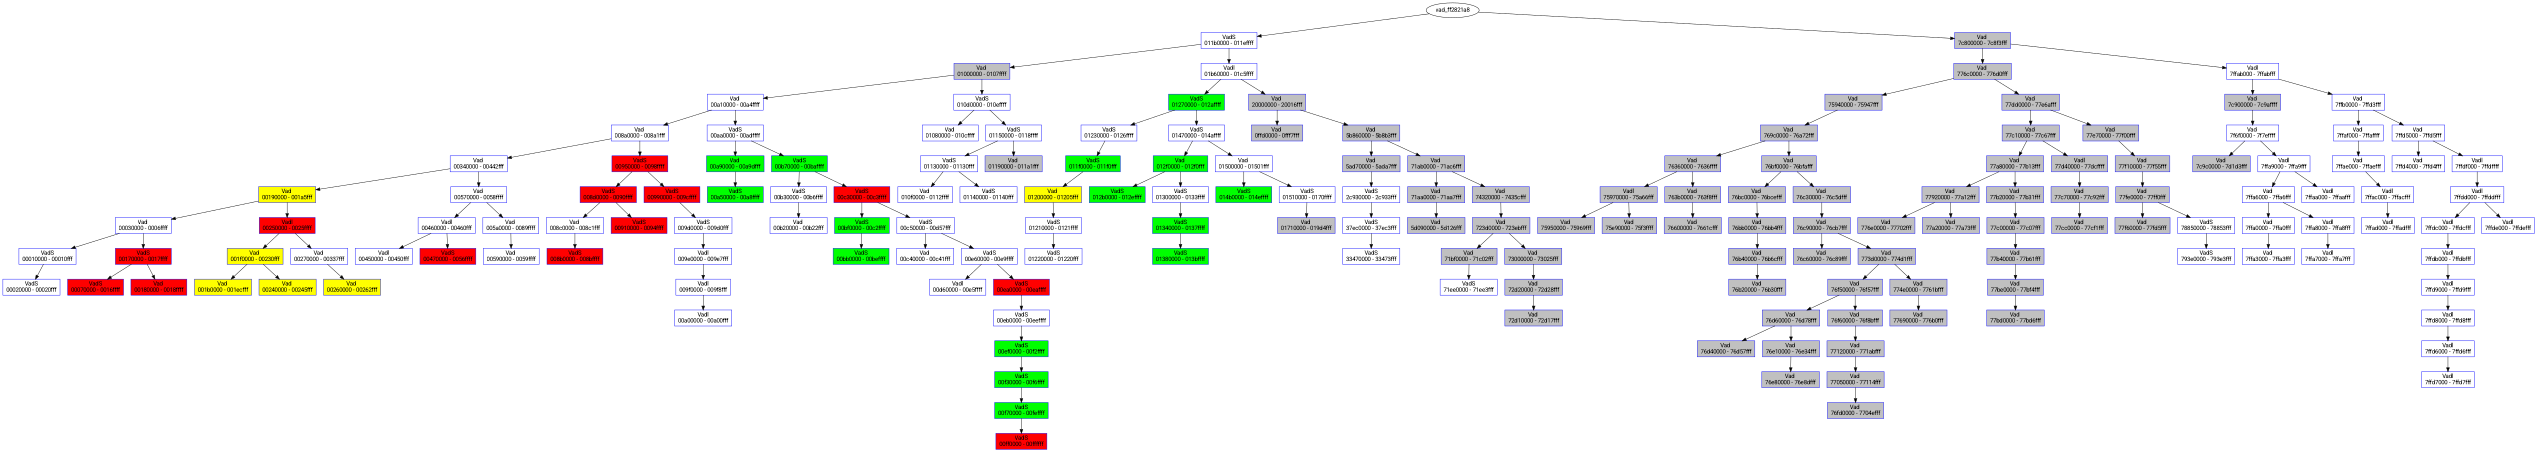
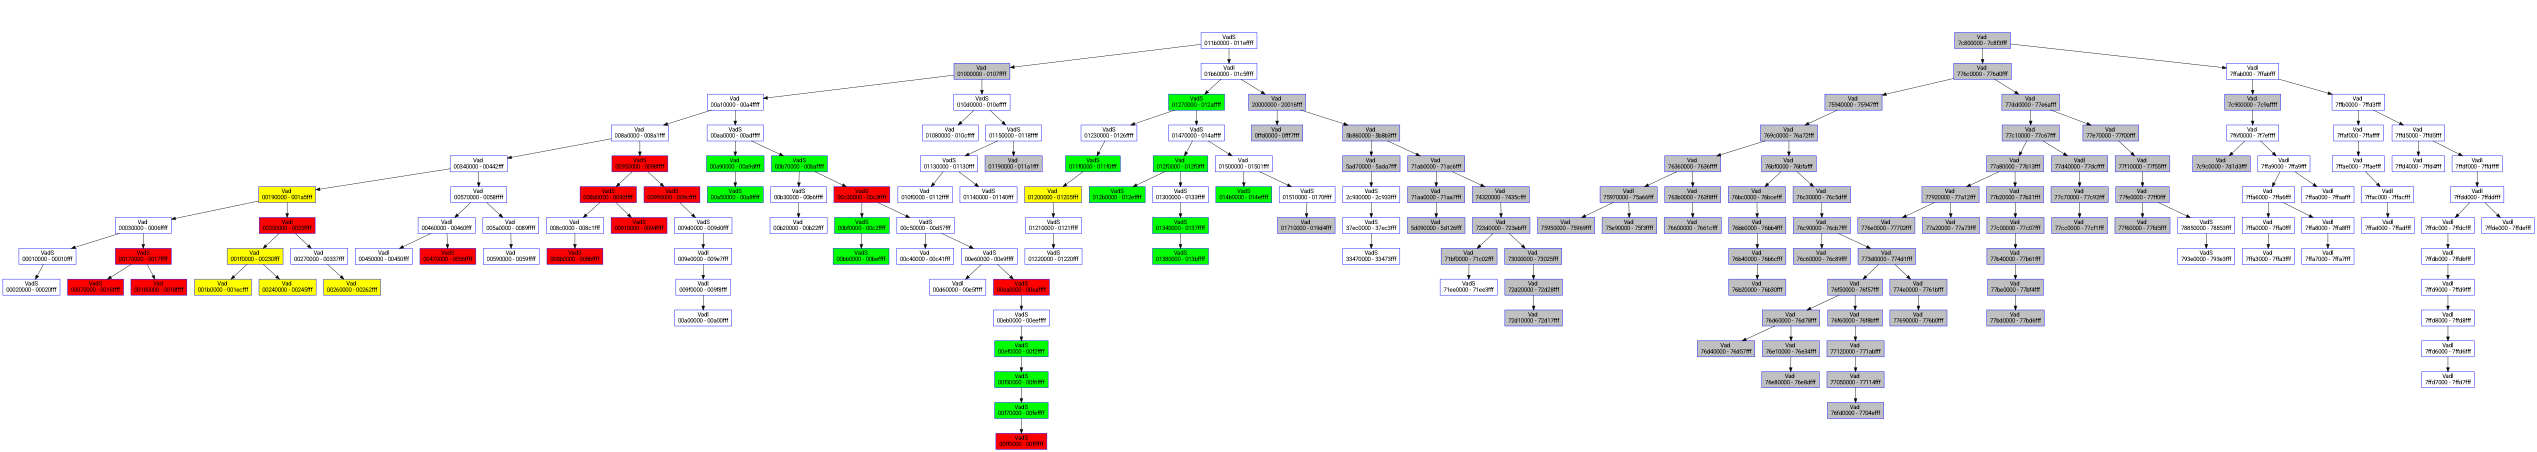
(1453, 10) -> none
